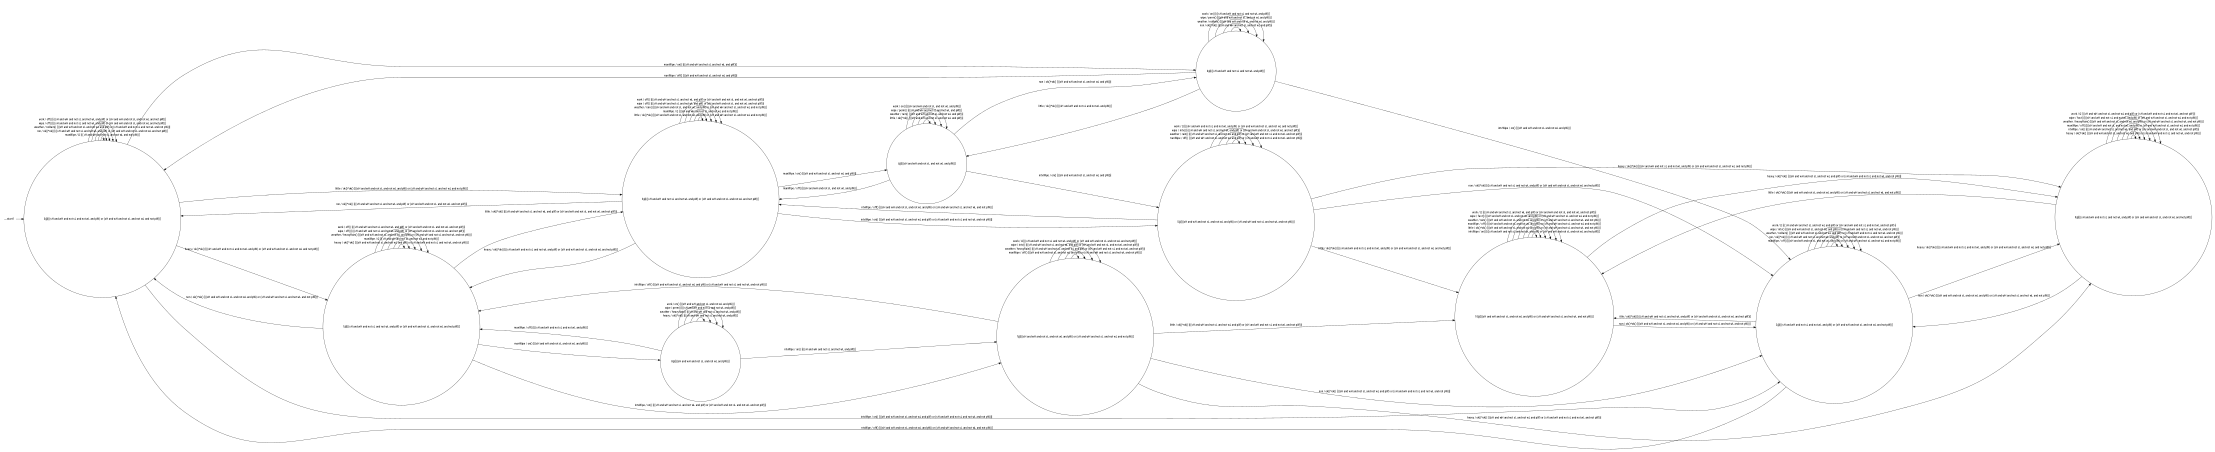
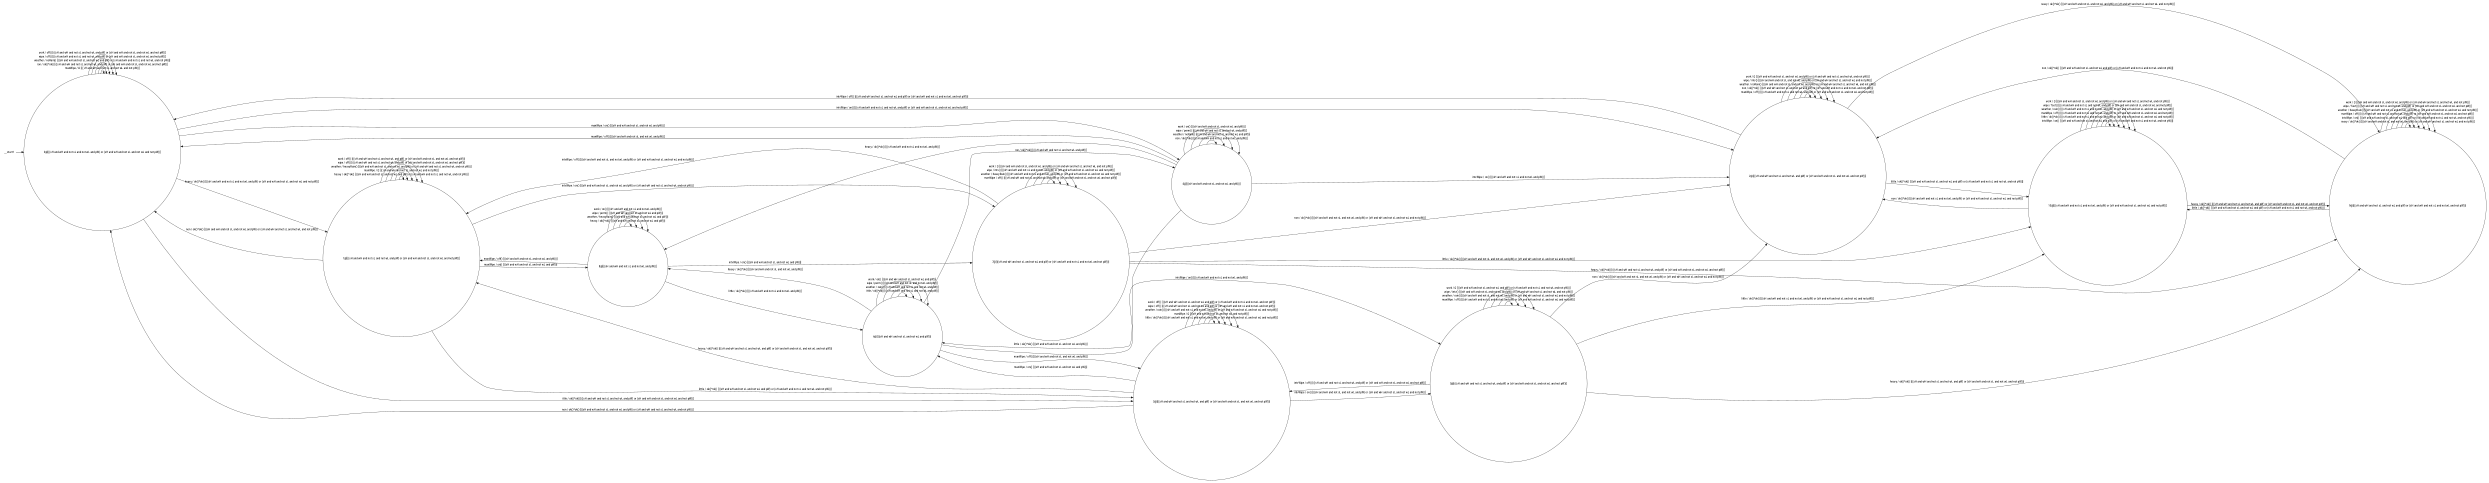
none -> (916, 160)
none -> (774, 278)
none -> (762, 309)
